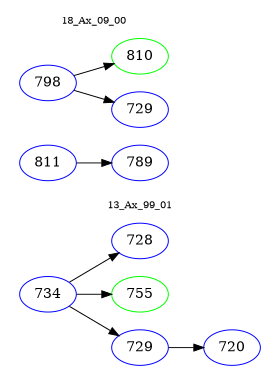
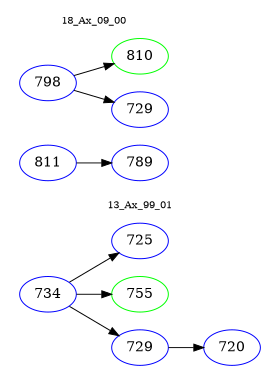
(140, 241) -> (140, 241)
